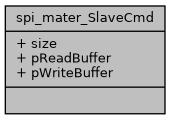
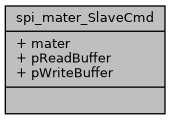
(37, 44) -> (43, 44)
